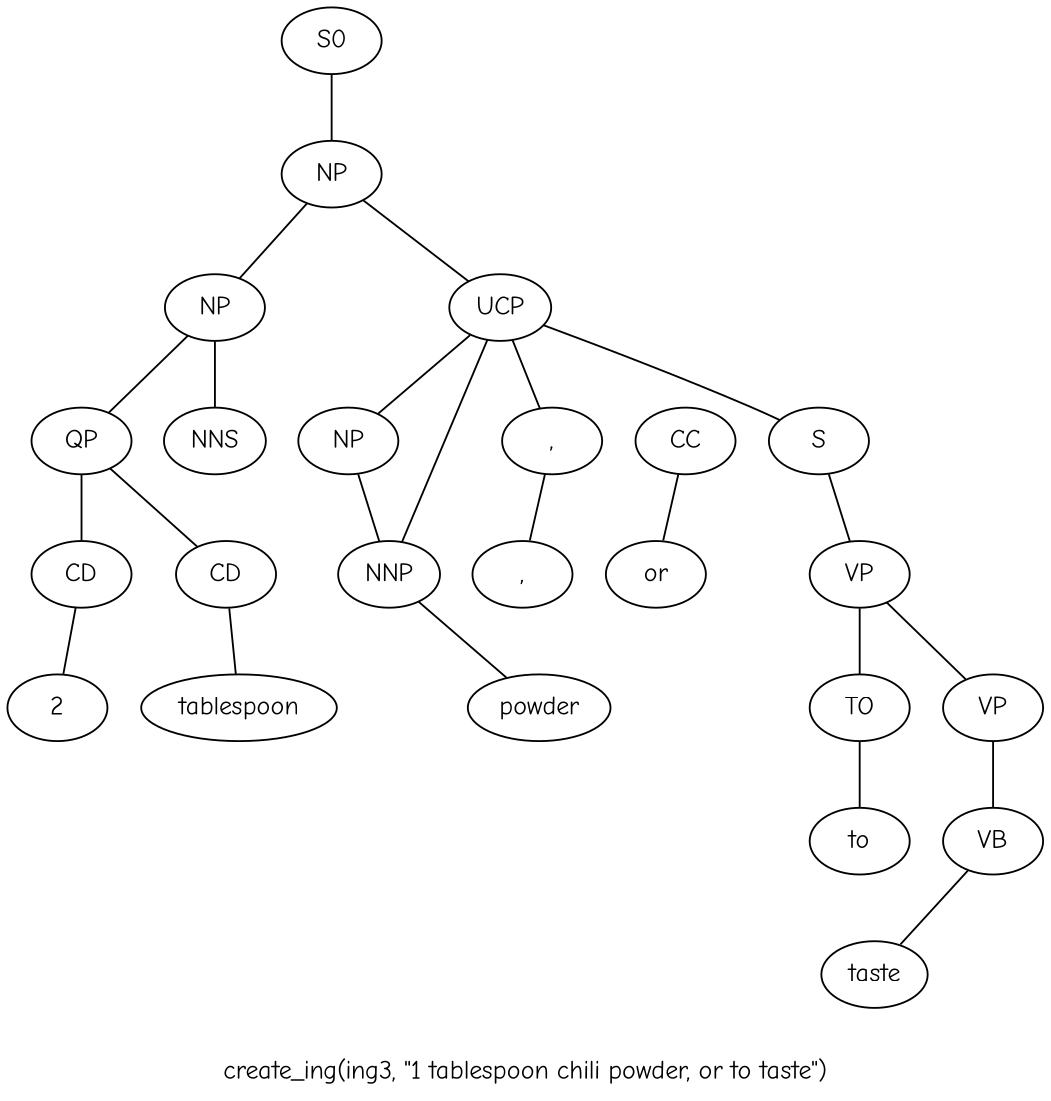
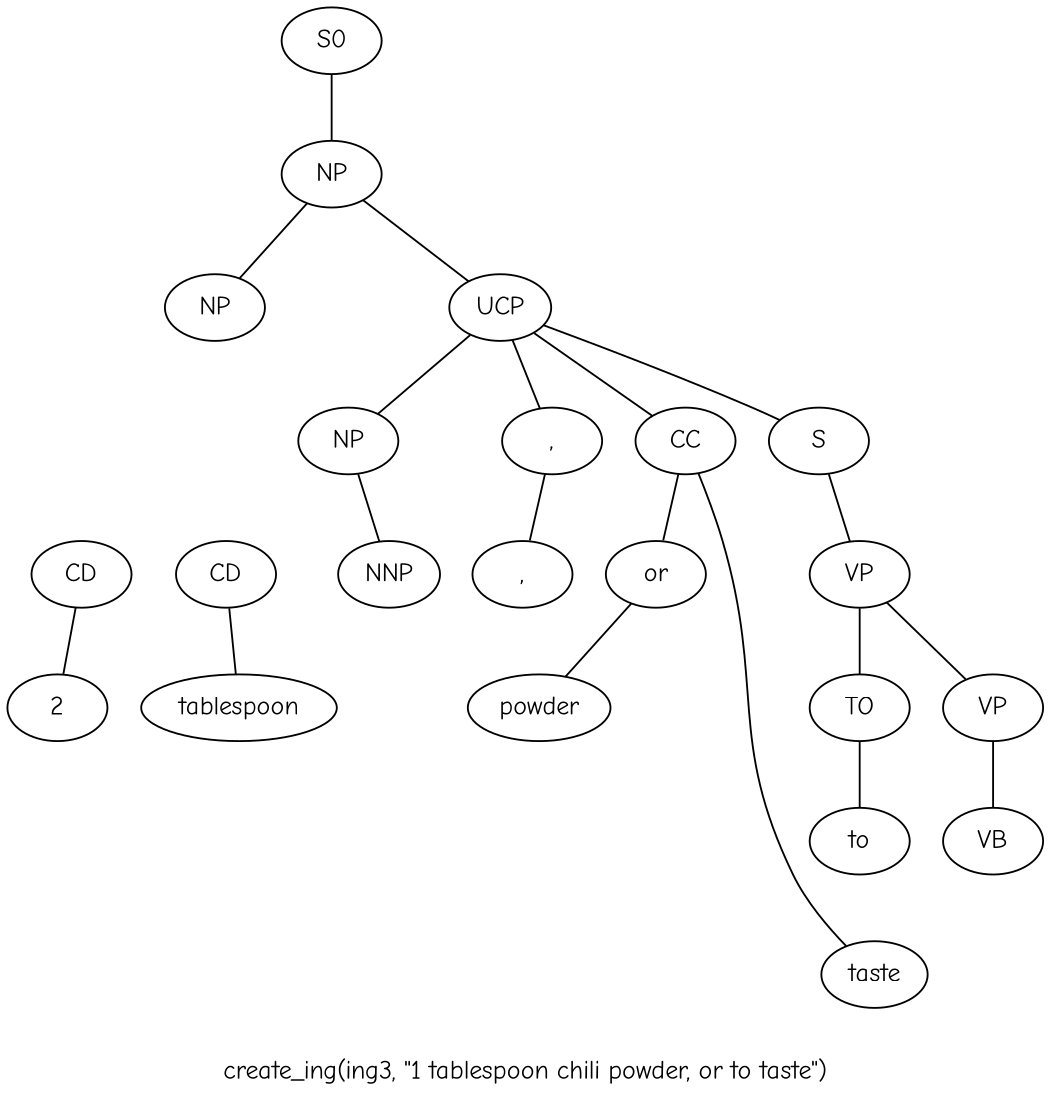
(82, 441) -> none
(215, 441) -> none
(445, 441) -> (593, 375)
(463, 640) -> (598, 640)
(934, 907) -> (750, 719)
